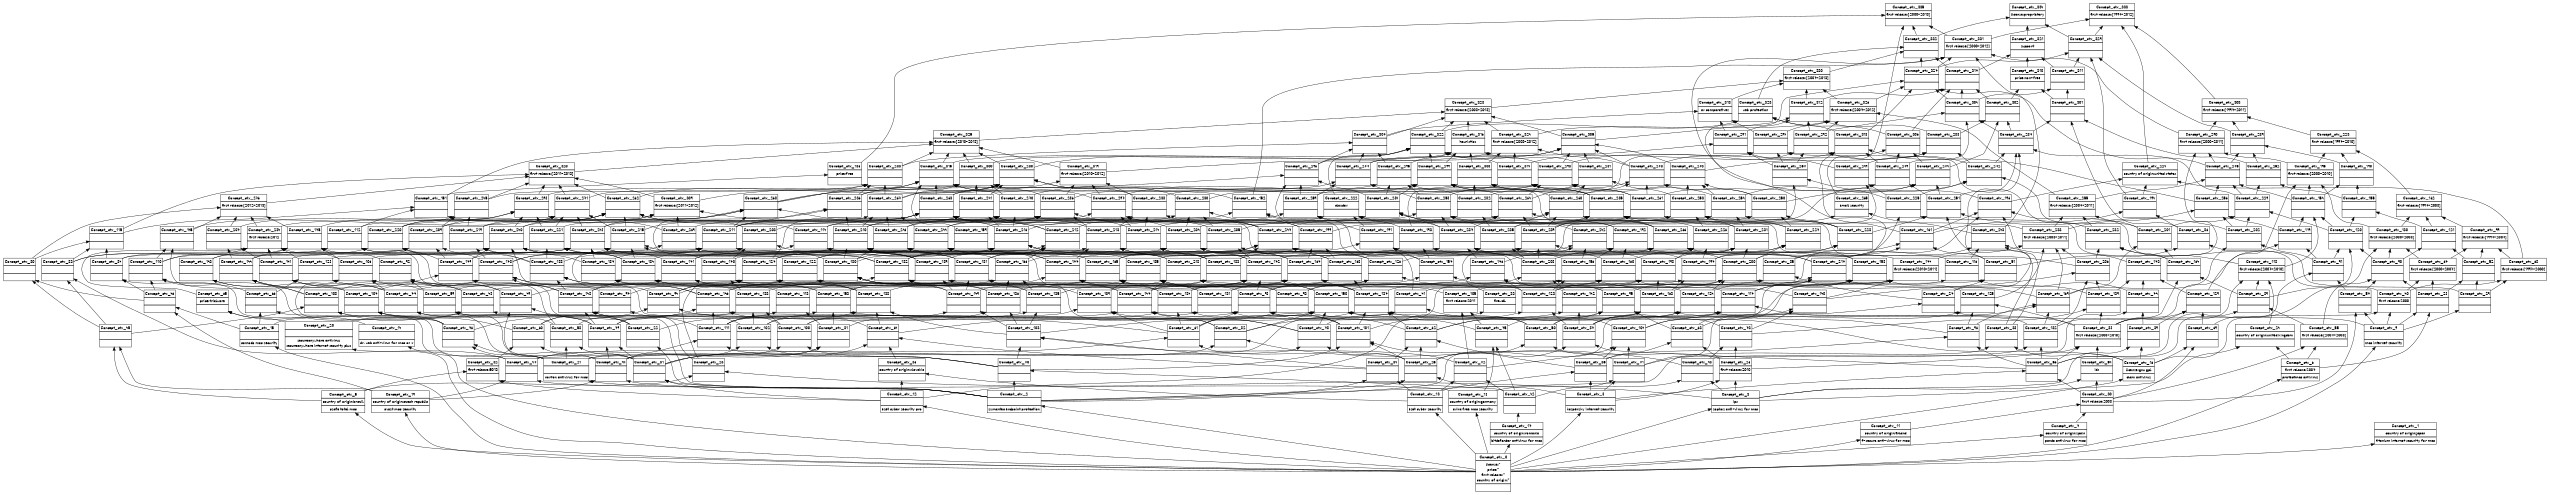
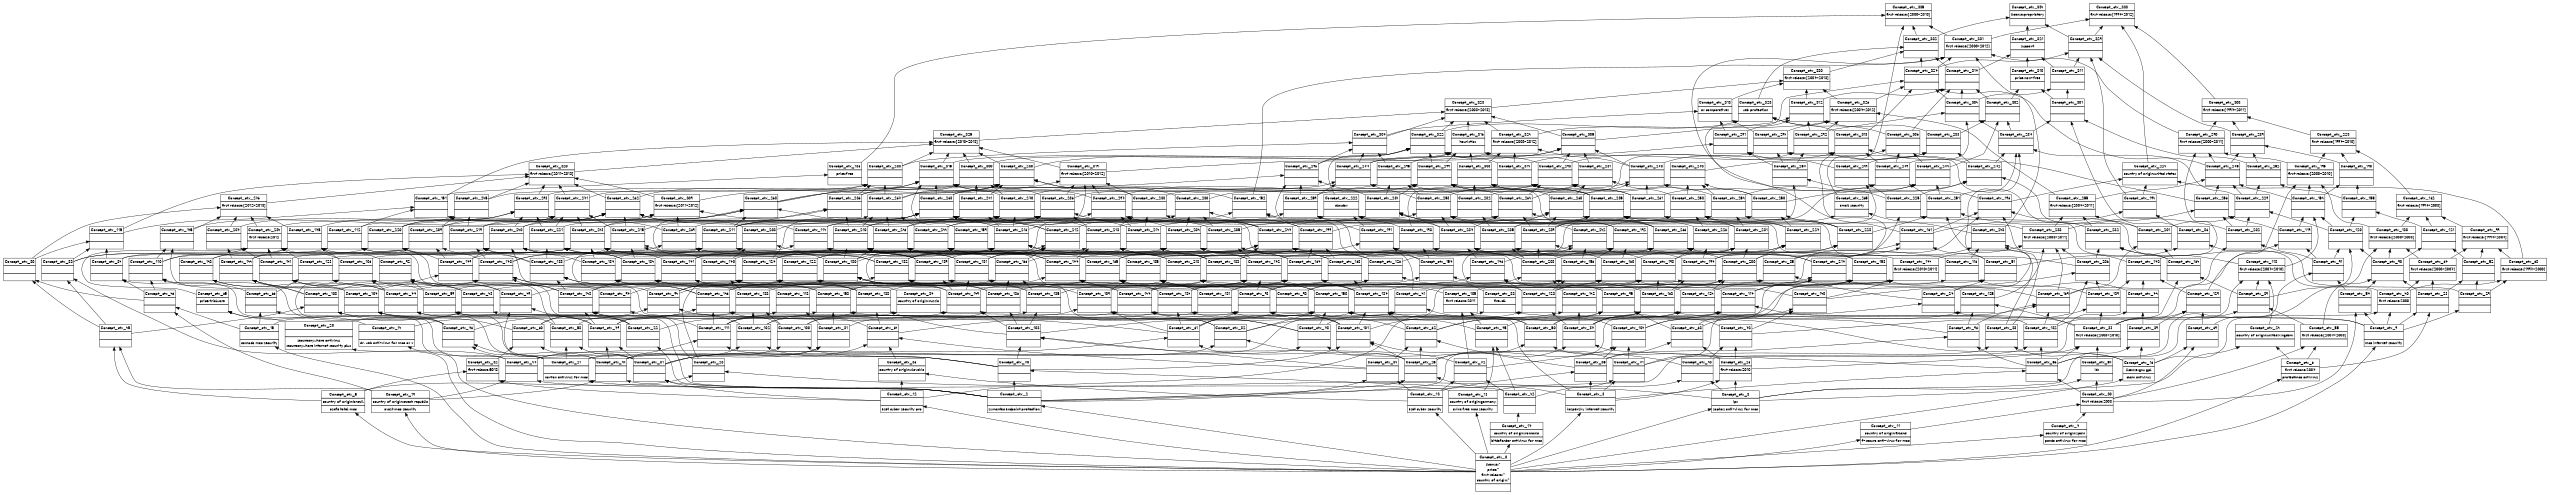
(1624, 150) -> none
none -> (919, 301)
none -> (1942, 318)
(2405, 433) -> none
